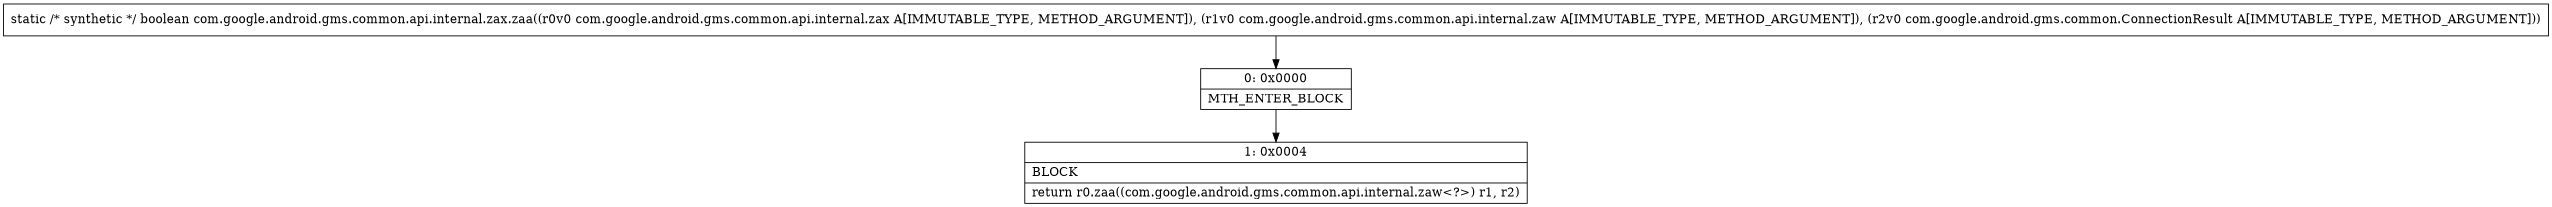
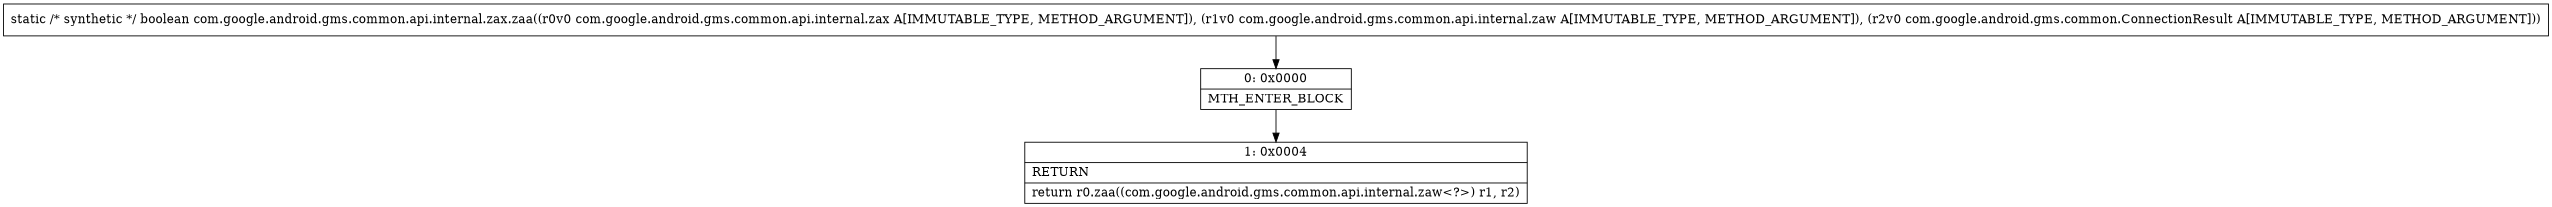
(1055, 172) -> (1061, 172)
